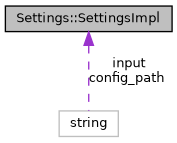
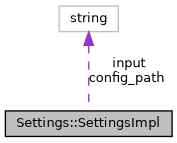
(89, 78) -> (89, 78)
